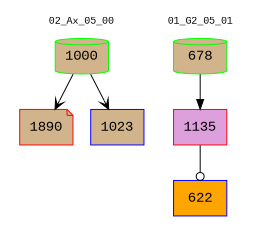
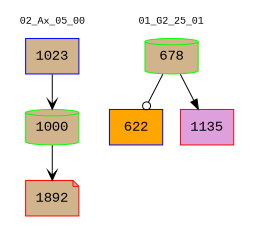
(201, 21) -> (172, 21)
(97, 87) -> (52, 87)
(46, 127) -> (52, 198)
(200, 159) -> (156, 88)
